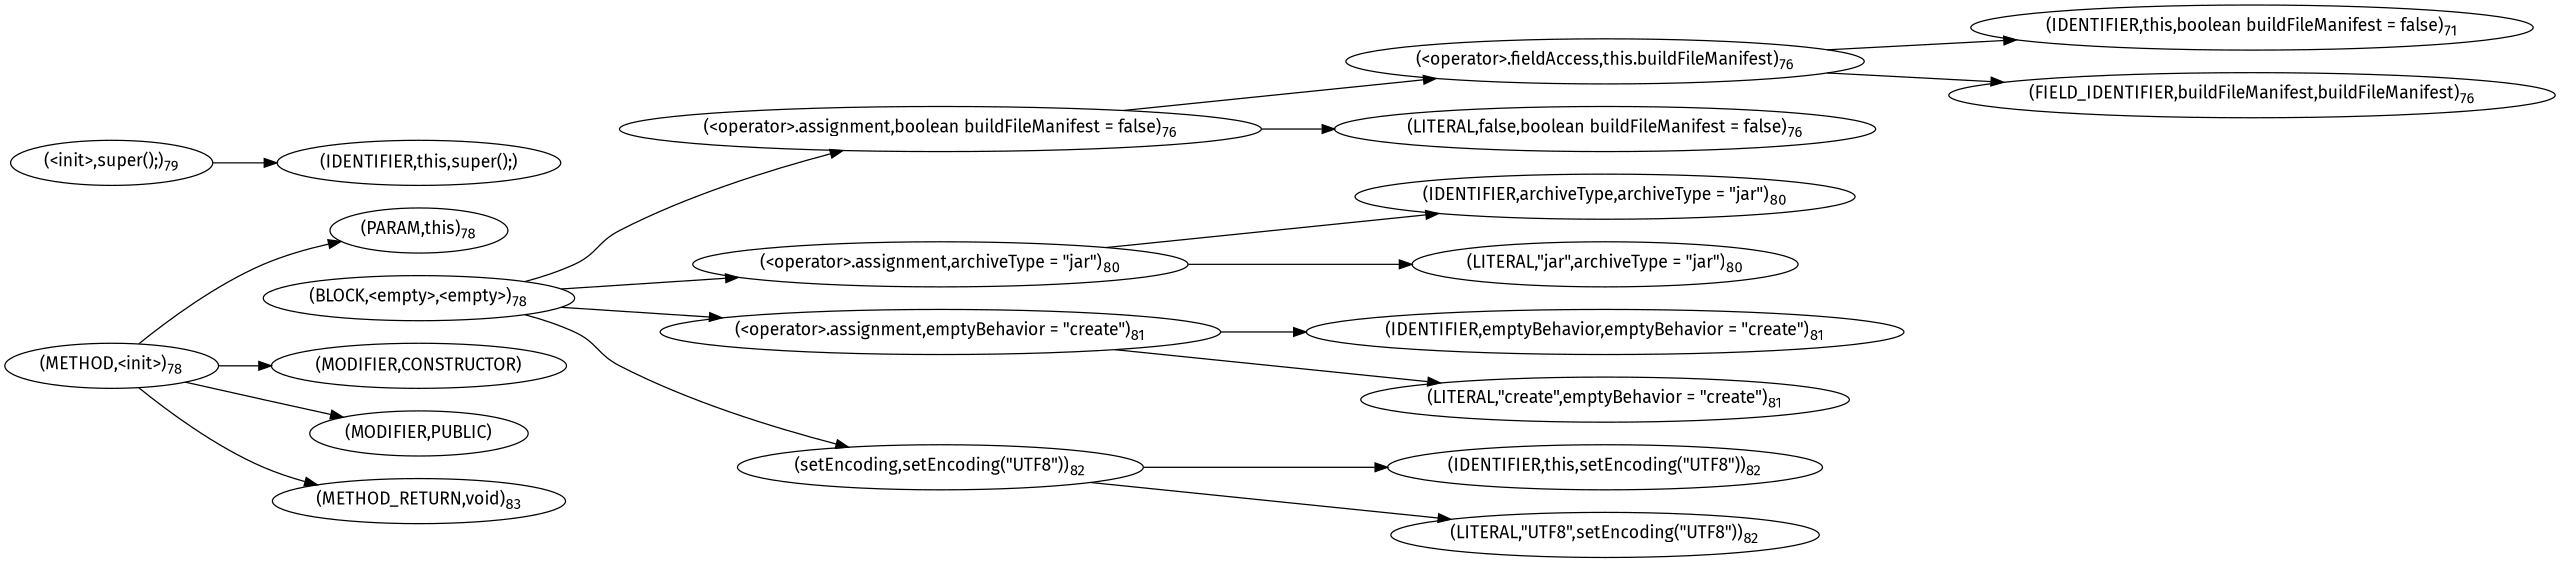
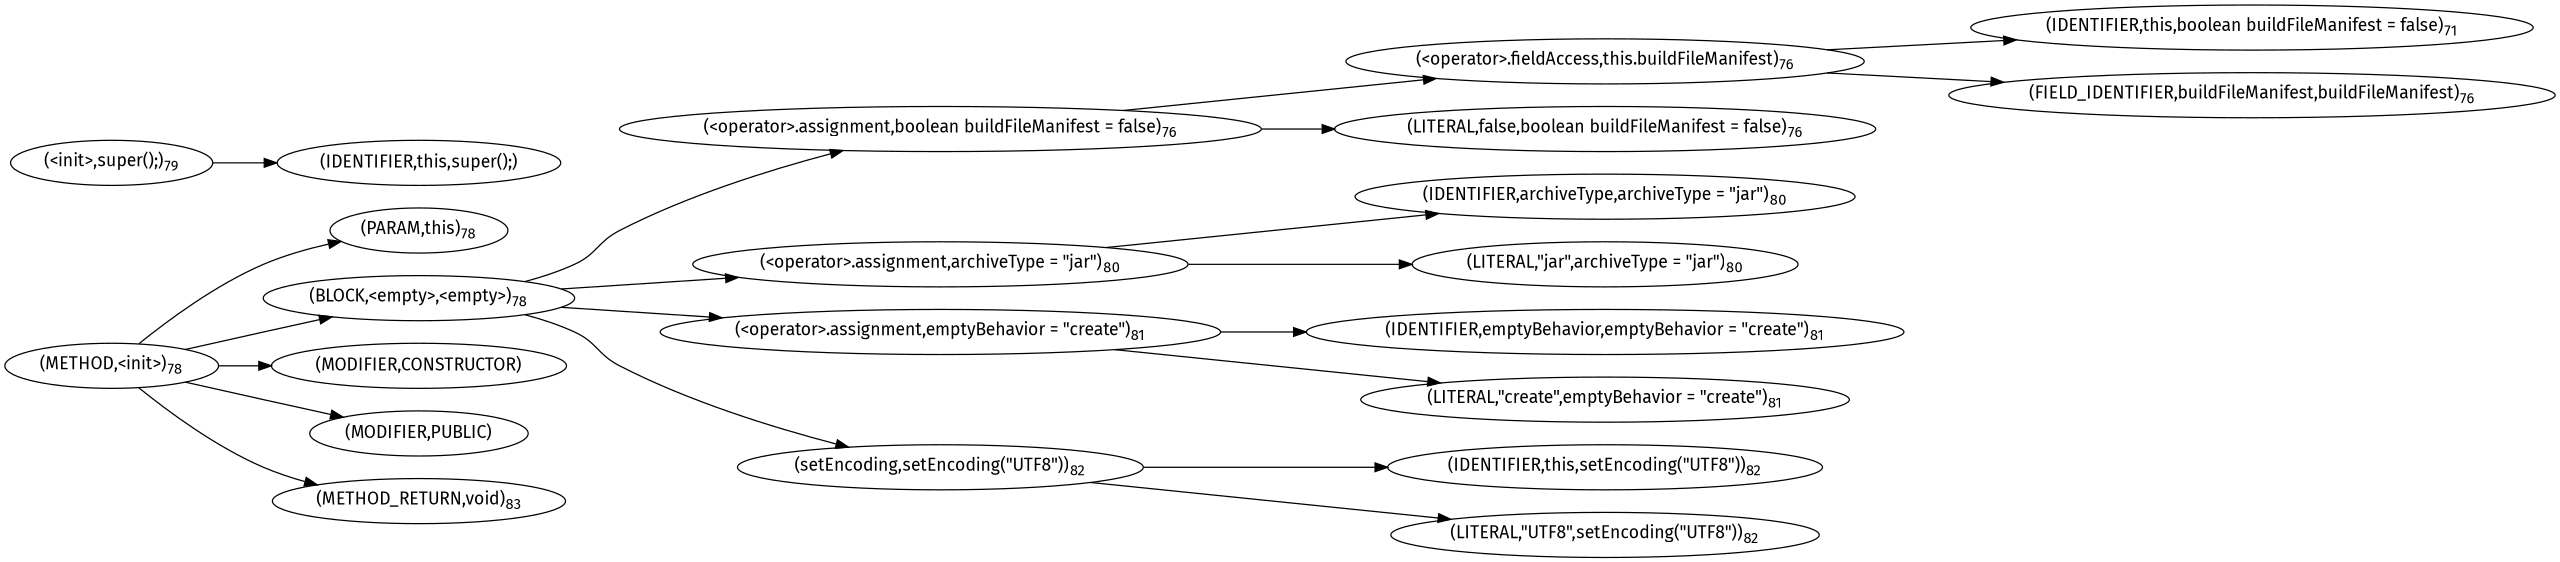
none -> (252, 334)
